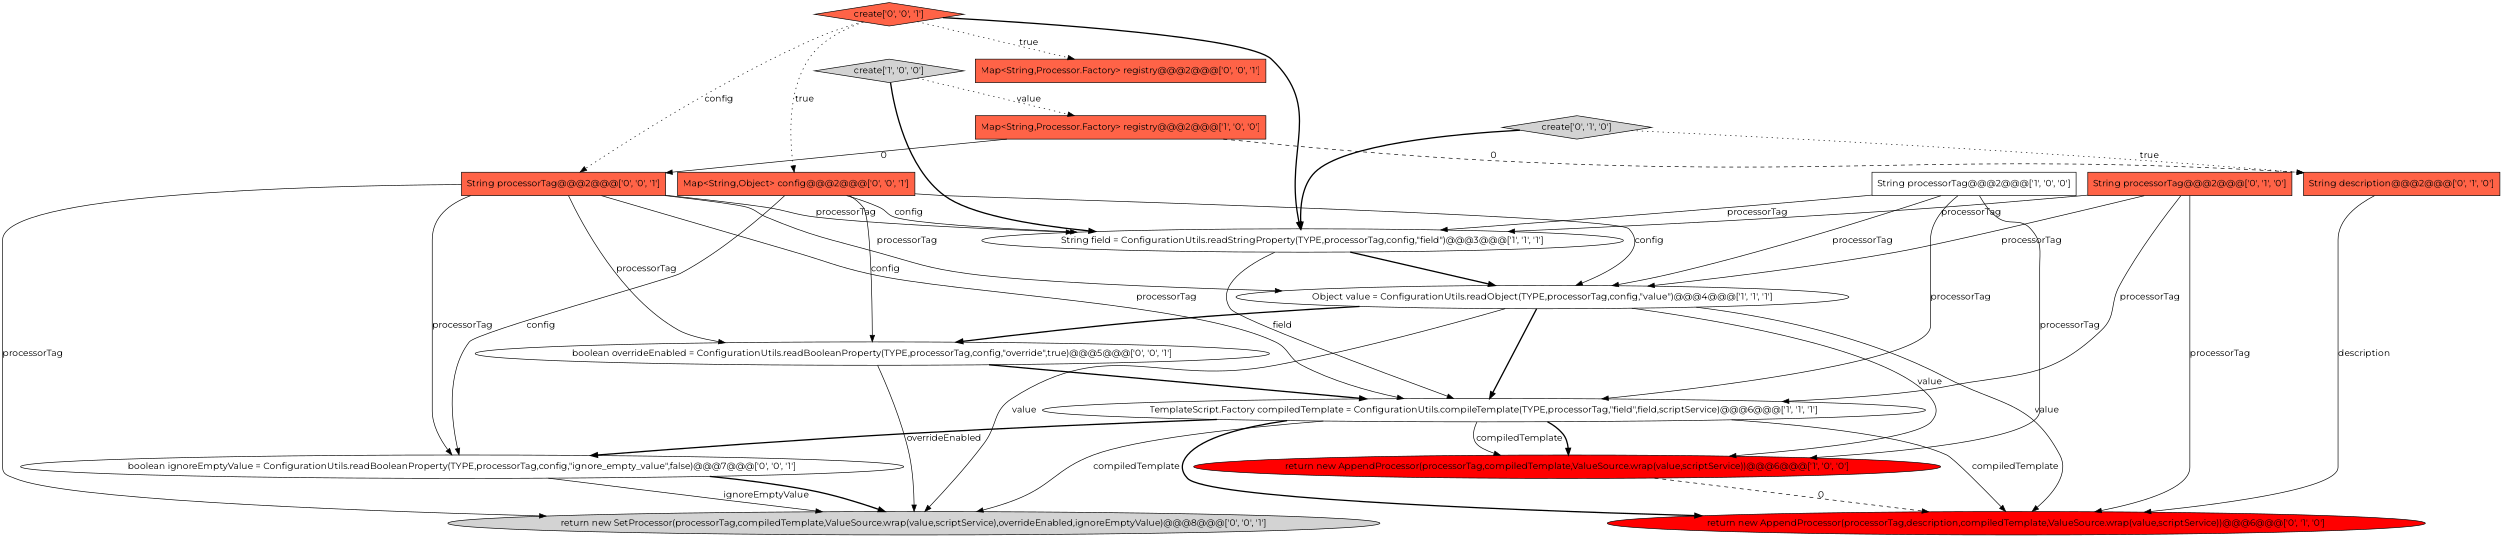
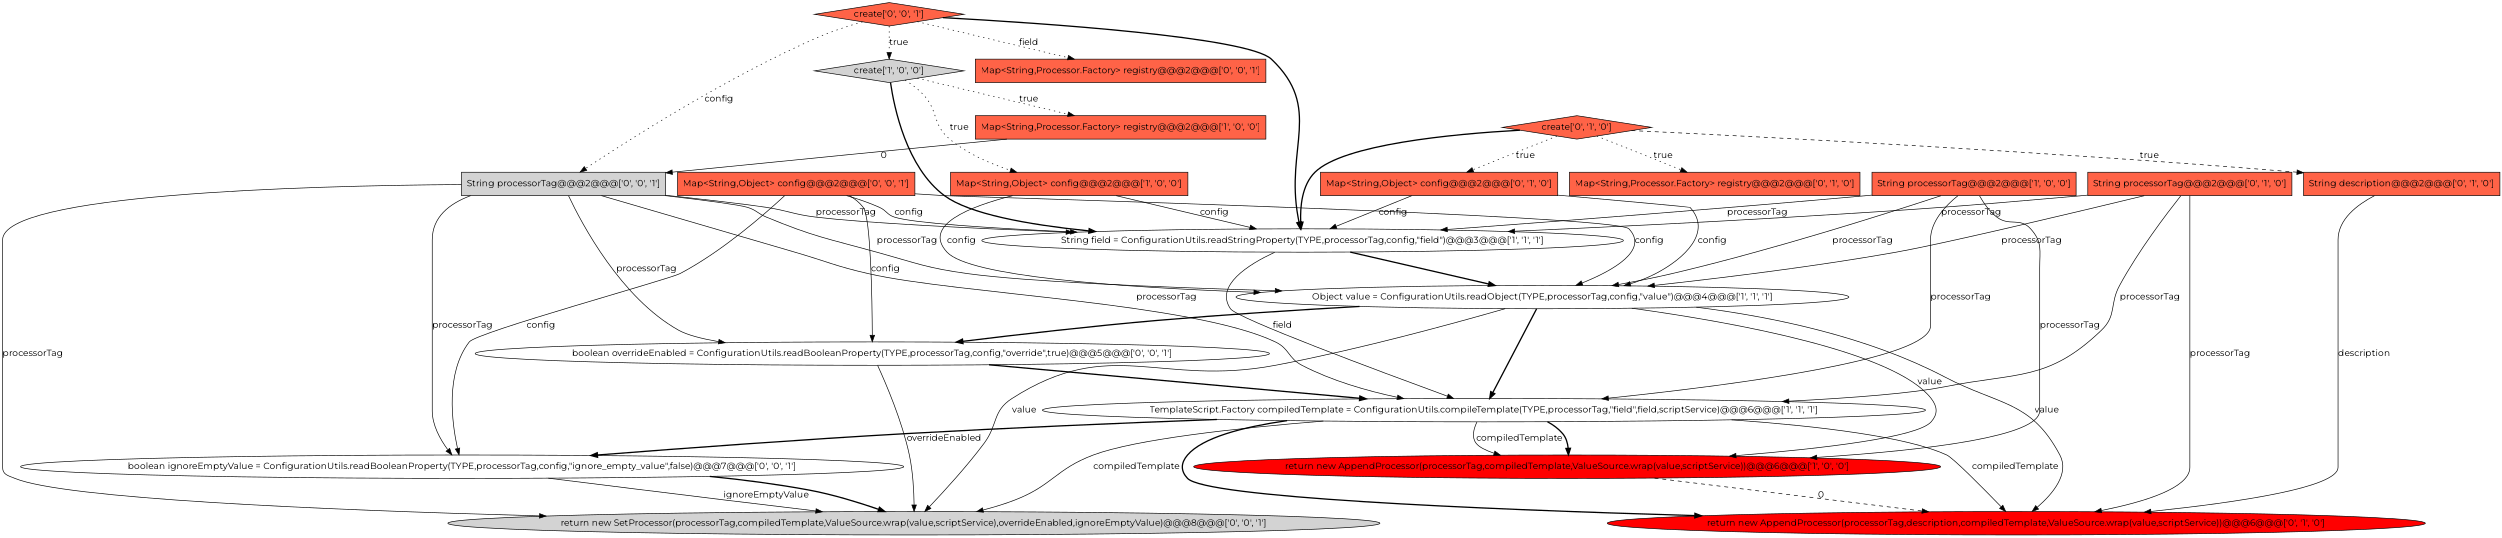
(1029, 43) -> (1029, 43)
(799, 78) -> (889, 39)
(1029, 99) -> (1029, 99)
(1577, 127) -> (1577, 127)
(1964, 149) -> (1964, 149)
(1760, 167) -> none
(564, 184) -> (564, 184)
none -> (1069, 184)
none -> (1439, 184)
none -> (1715, 184)
(1974, 184) -> (1974, 184)
